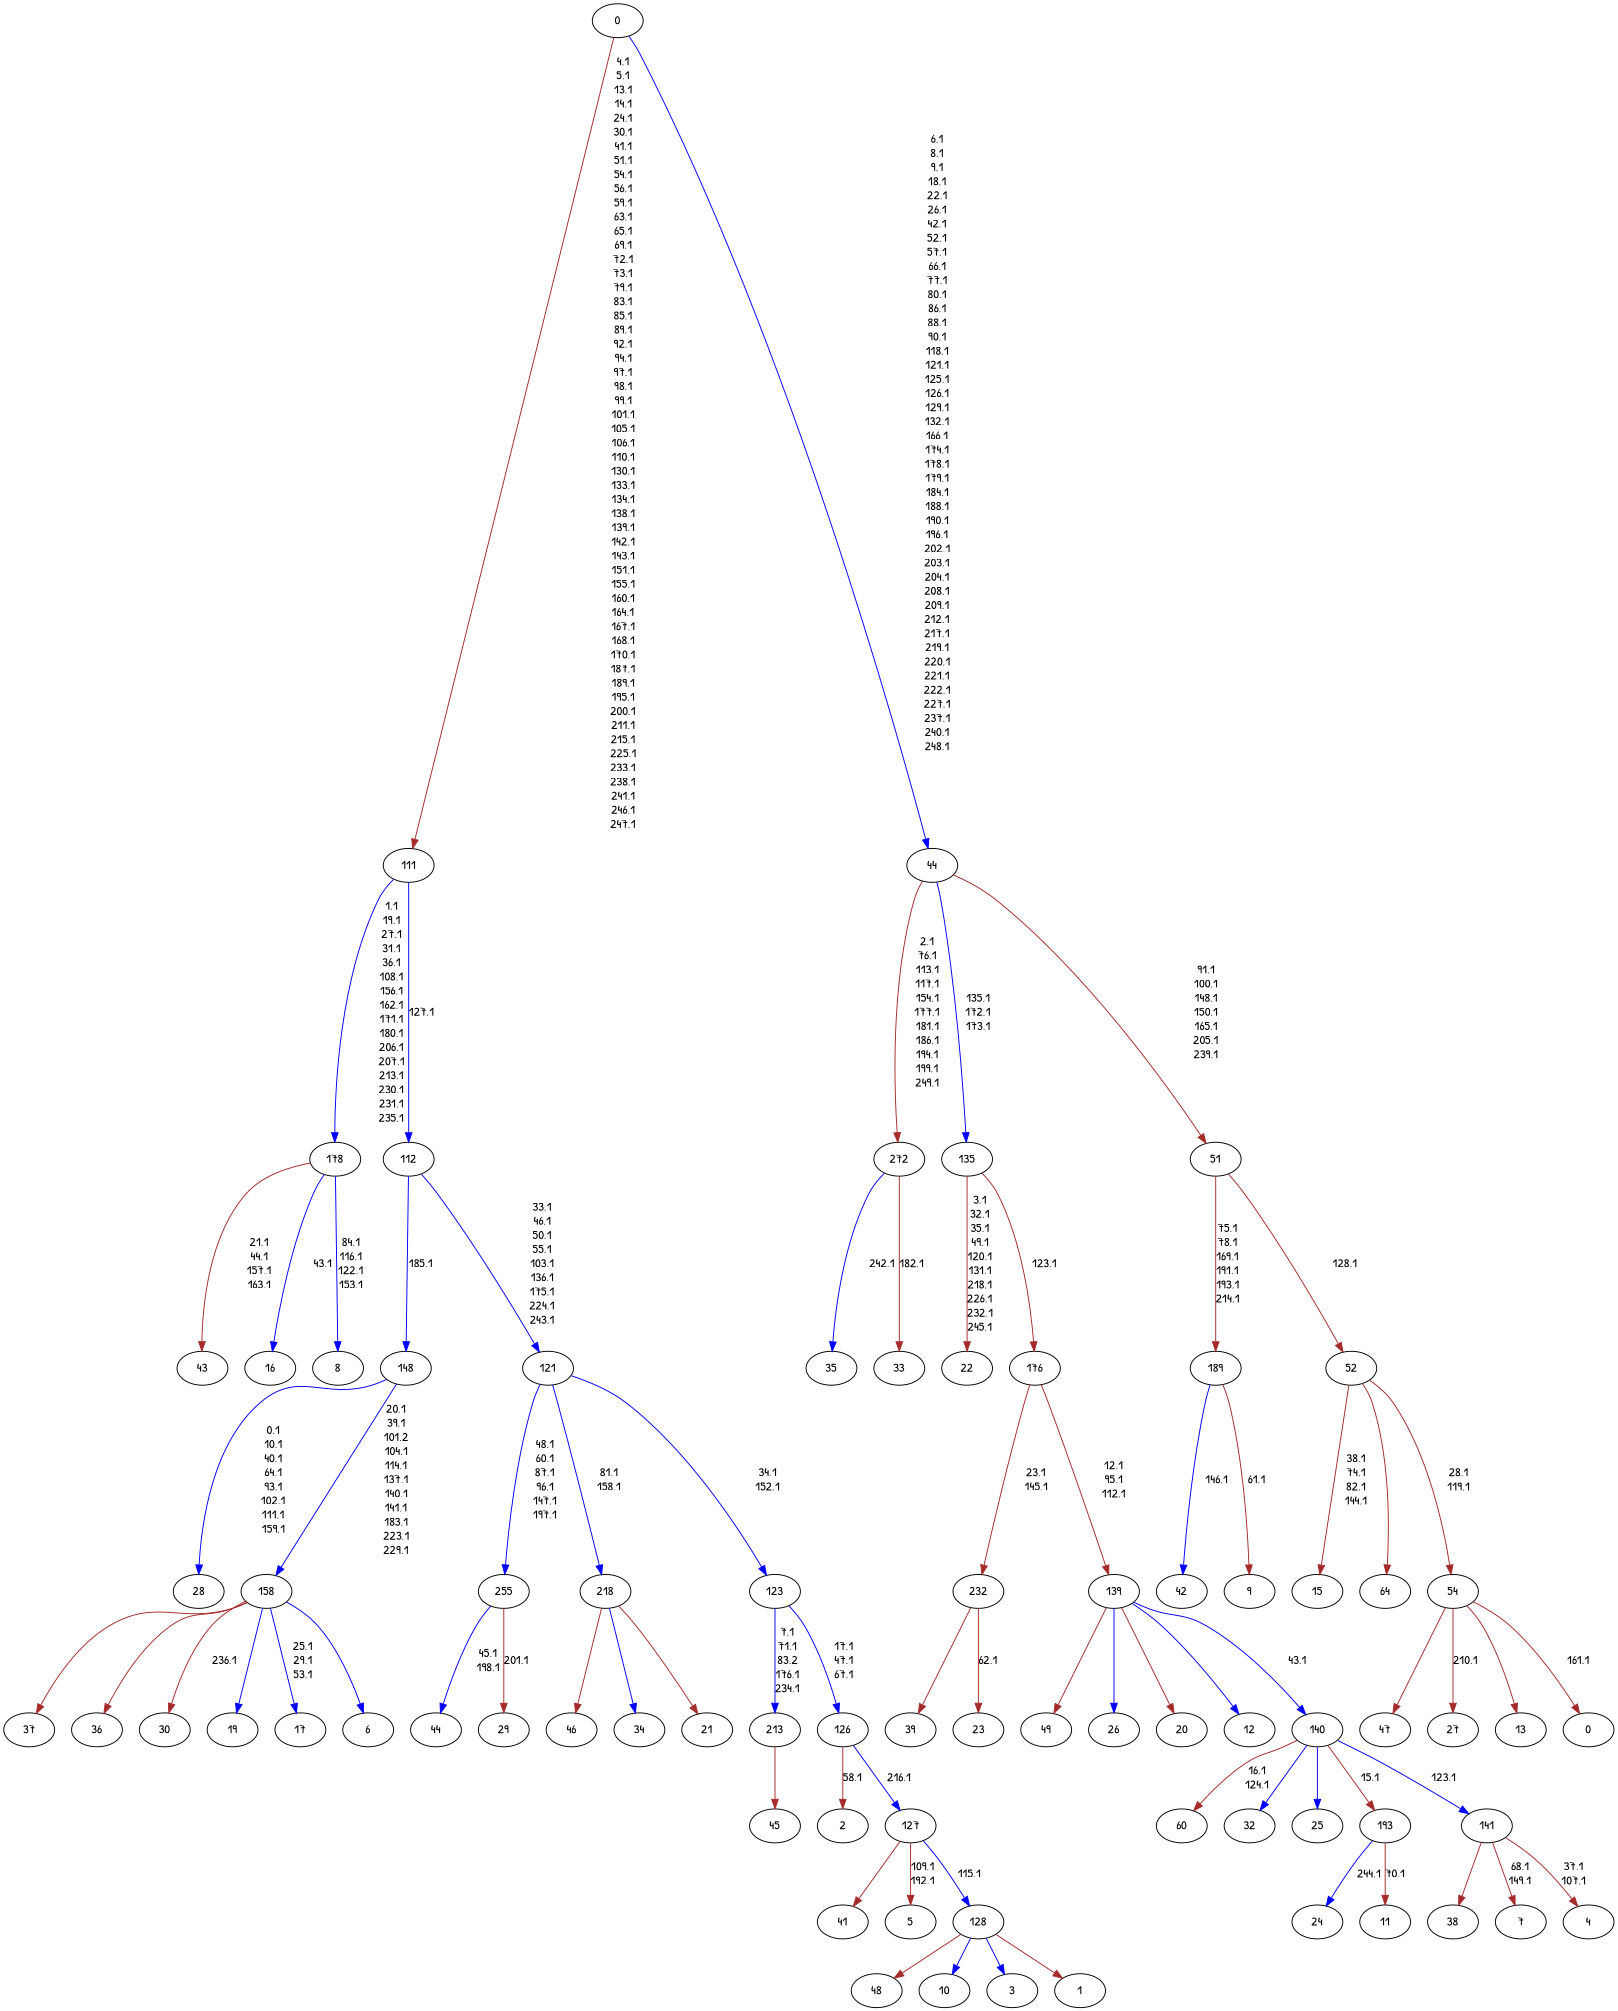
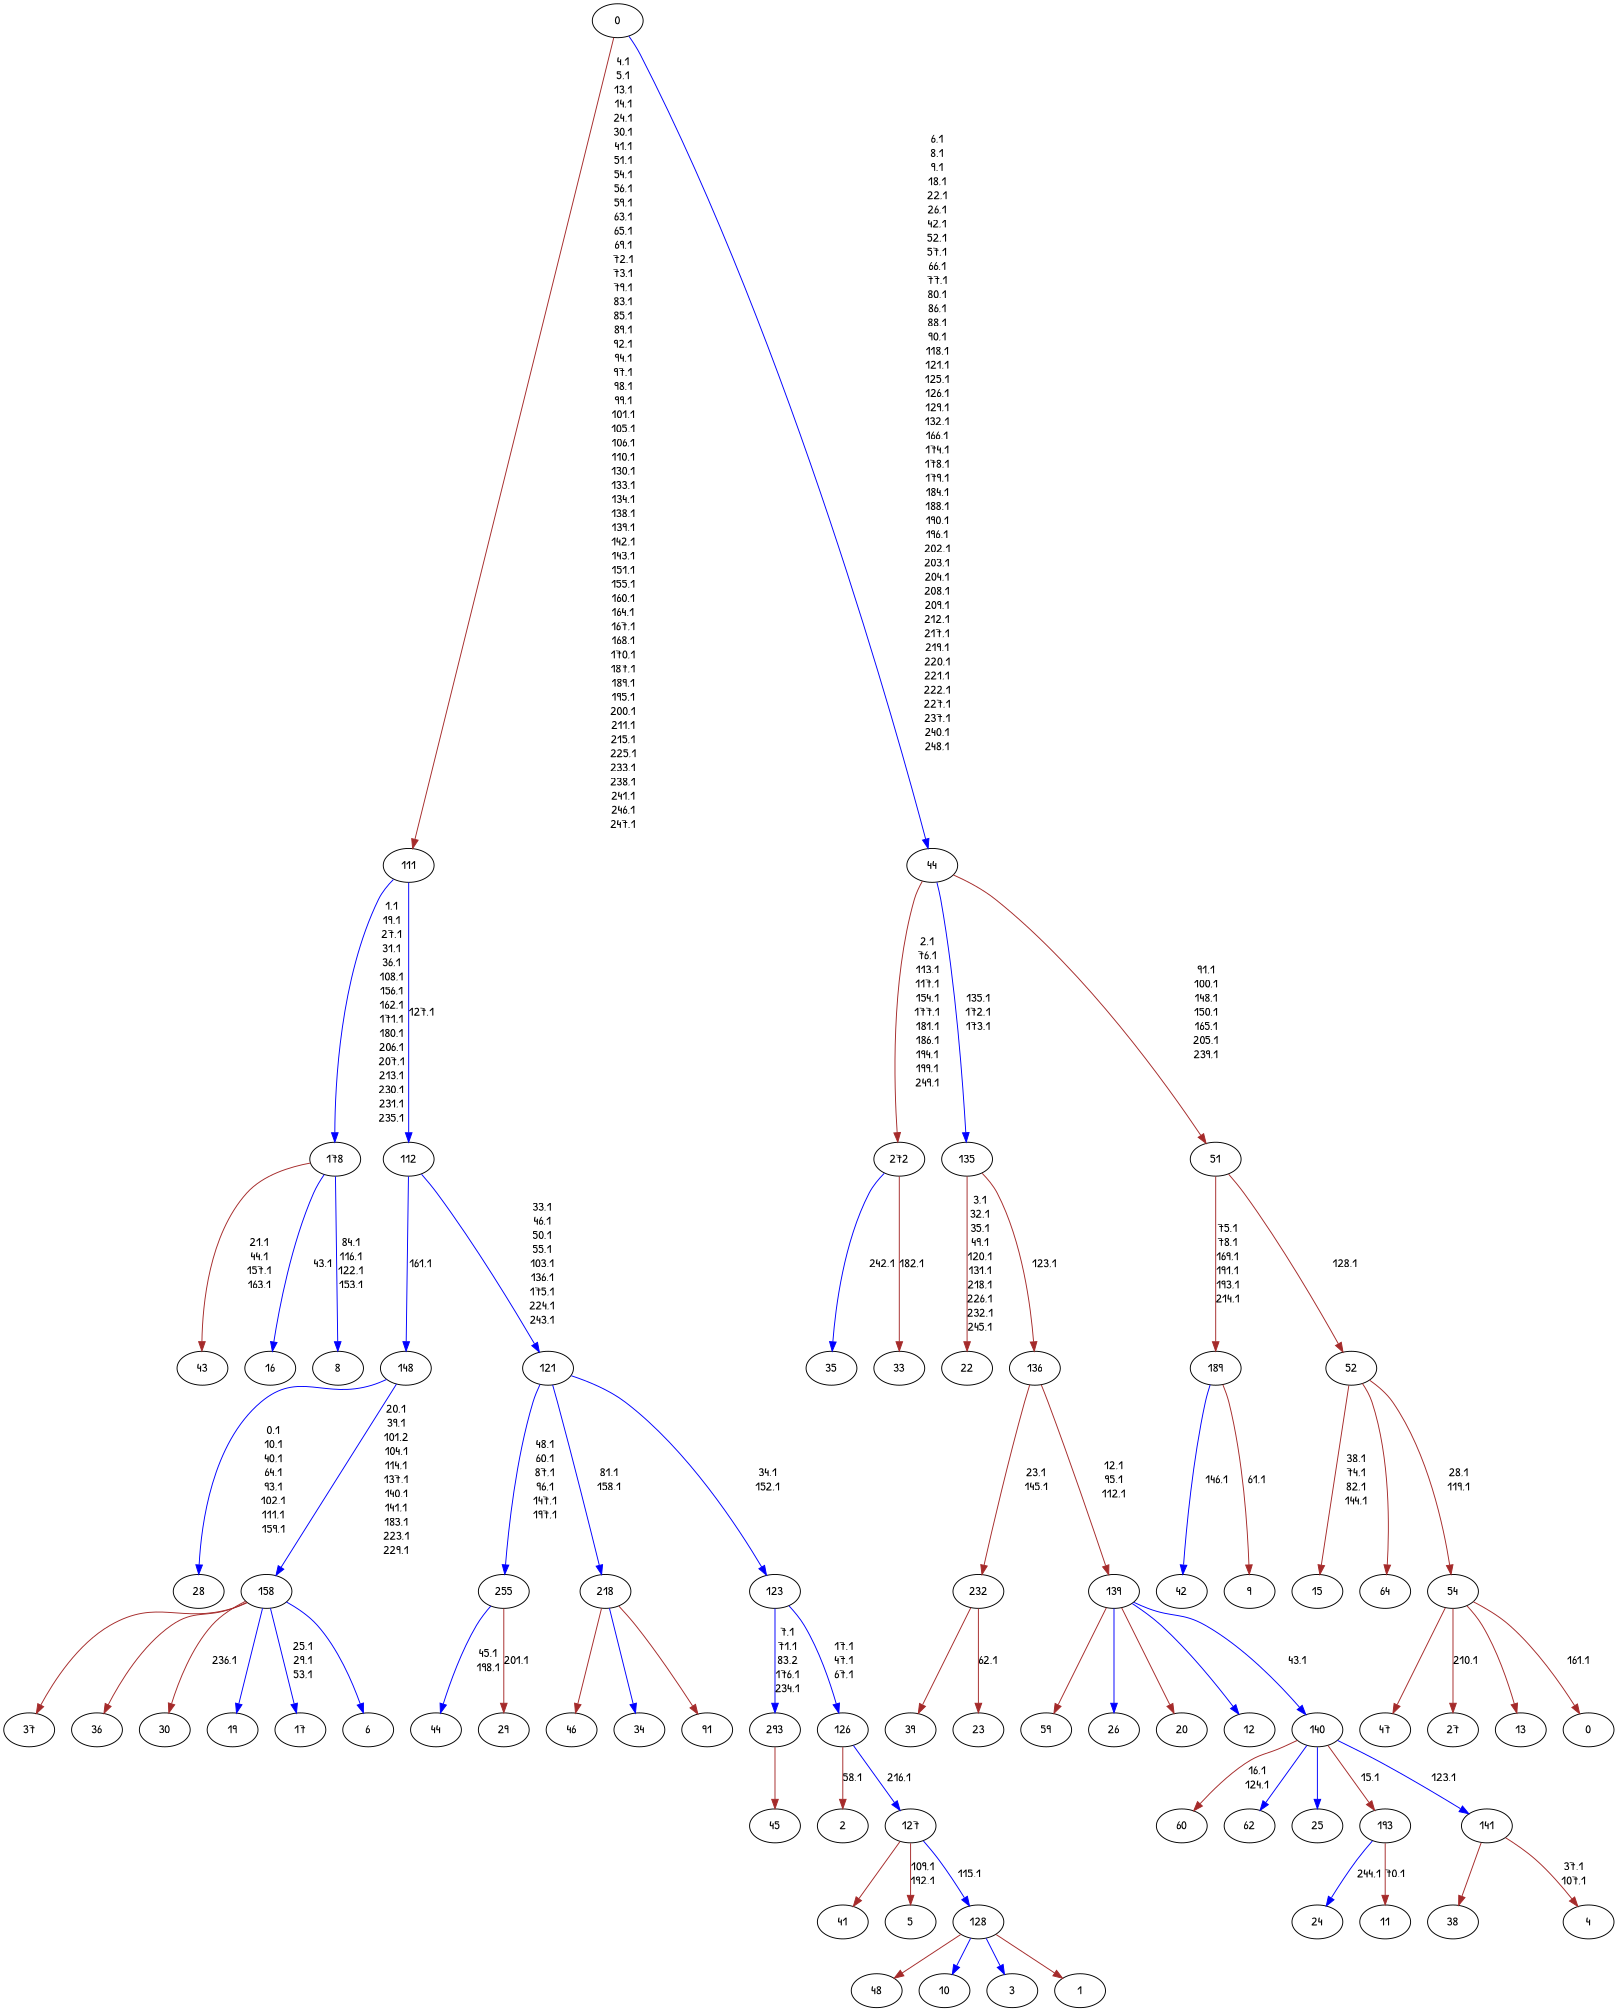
(421, 1264) -> (421, 1264)
(1035, 1368) -> (1035, 1368)
(707, 1730) -> (707, 1730)
(775, 1730) -> (775, 1730)
(1046, 1730) -> (1046, 1730)
(1250, 1826) -> (1250, 1826)
(1521, 1922) -> none
